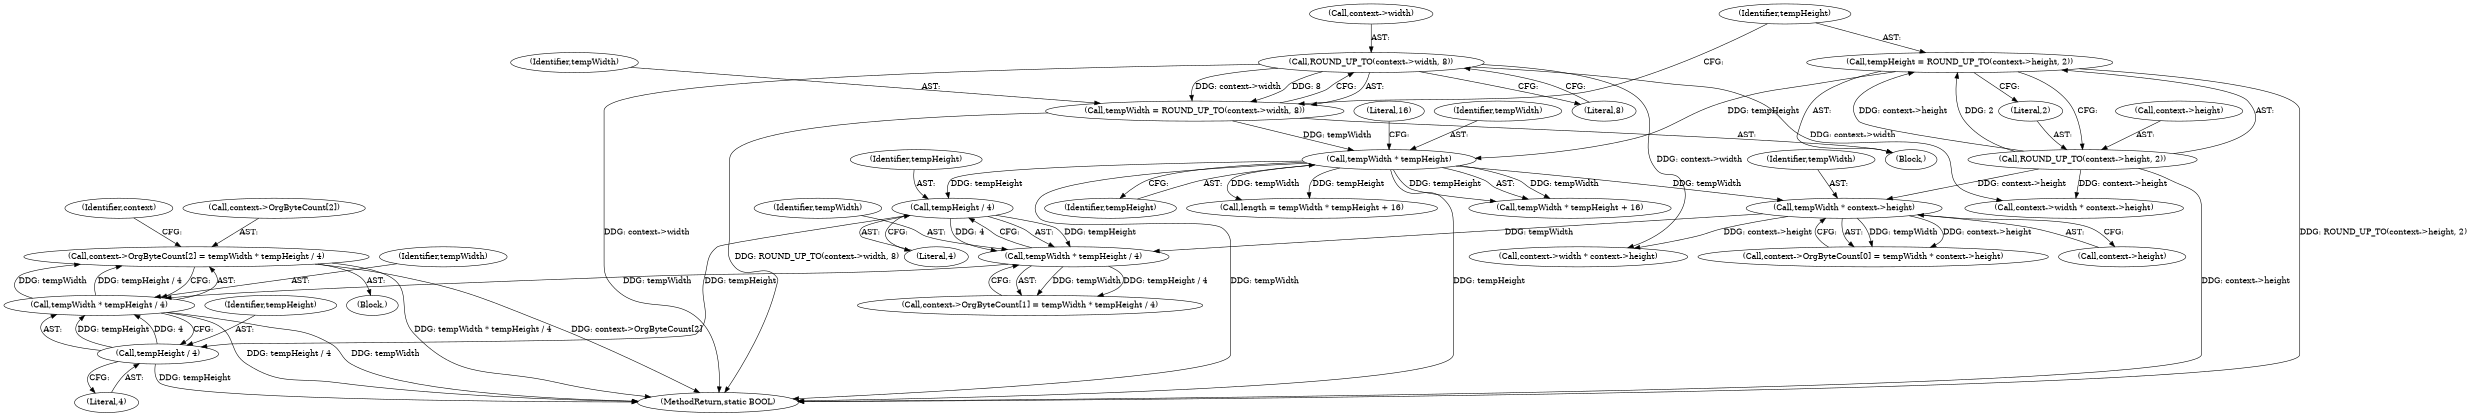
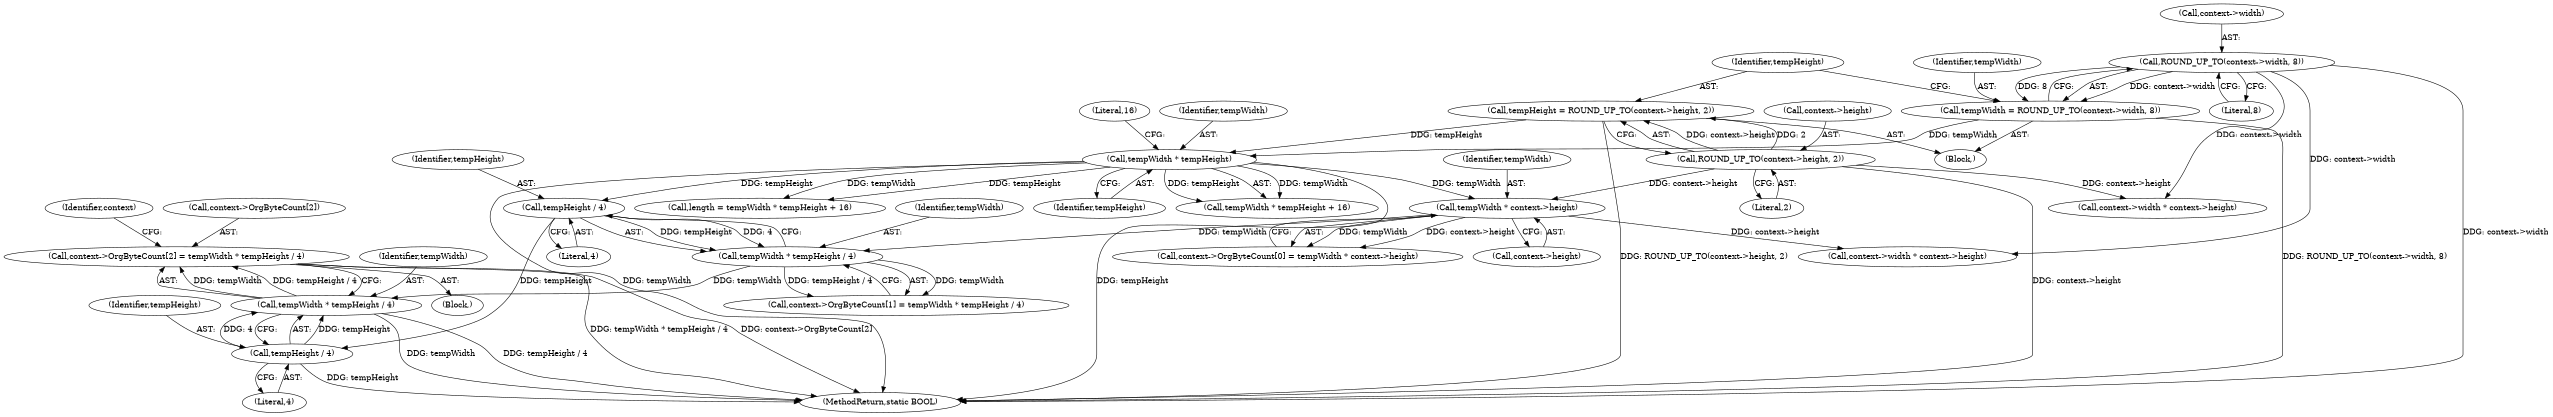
(1993, 86) -> (1753, 182)
